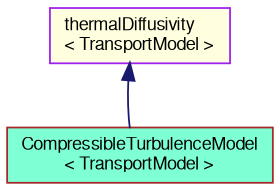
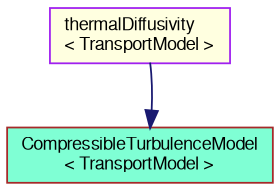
(128, 104) -> (152, 86)
